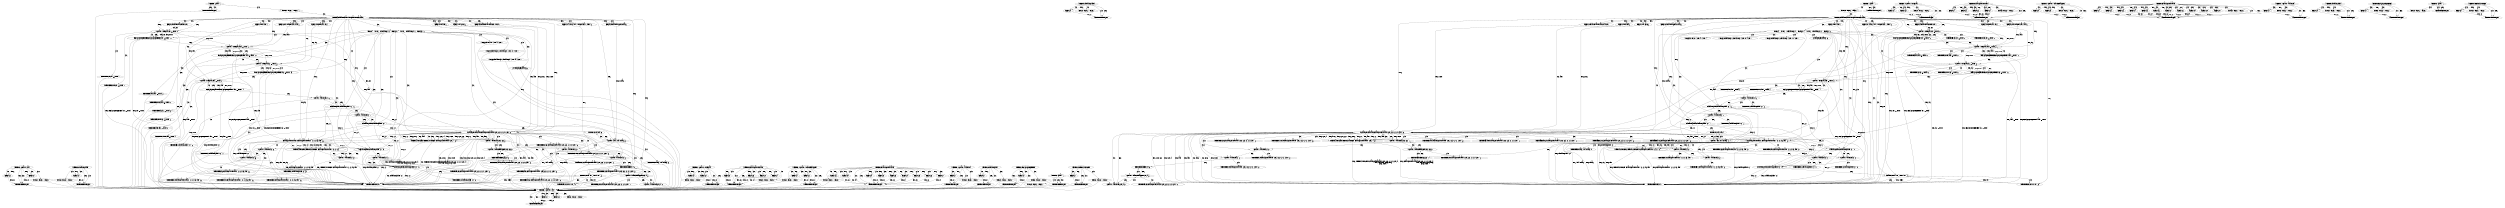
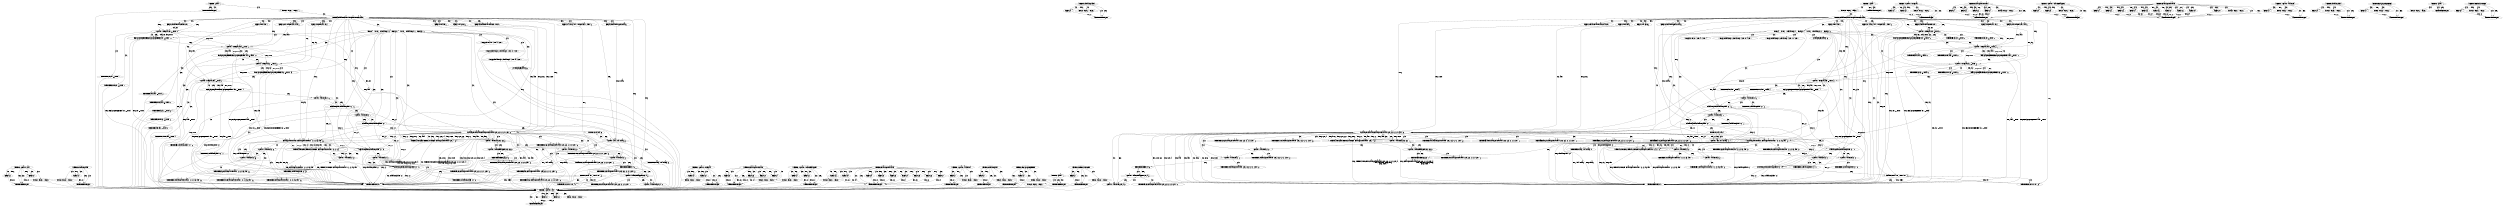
(2205, 11) -> none
